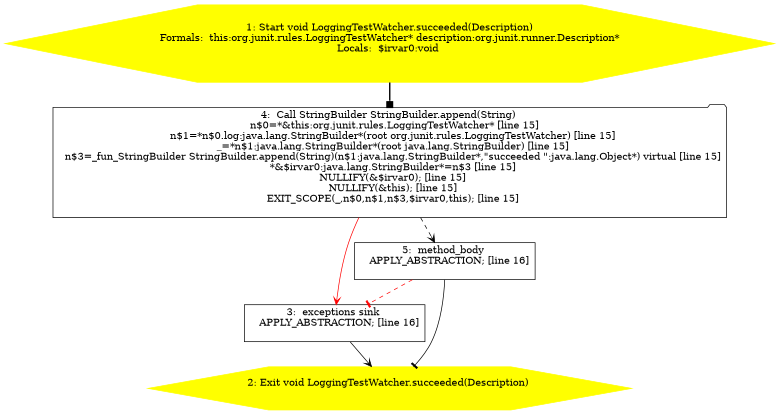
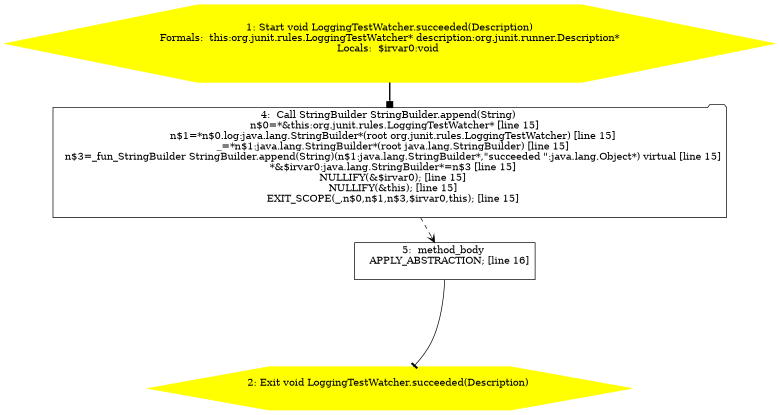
(335, 323) -> none
